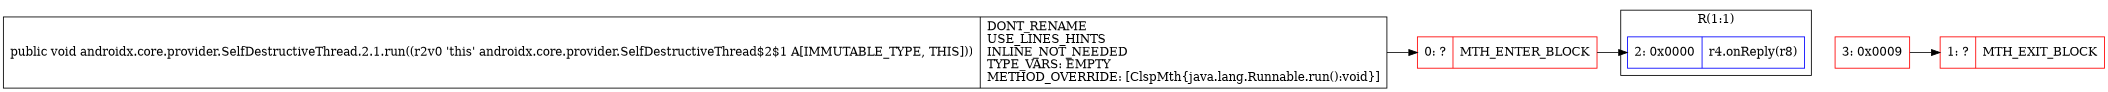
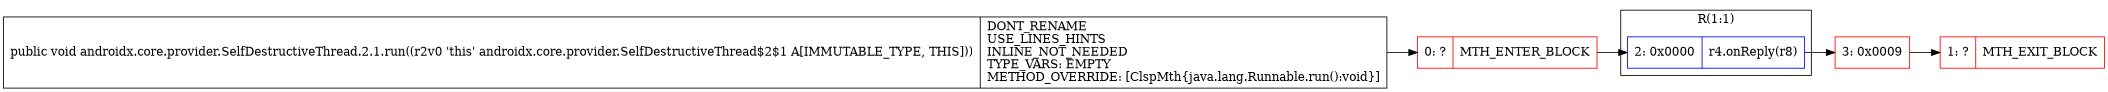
none -> (1817, 53)
